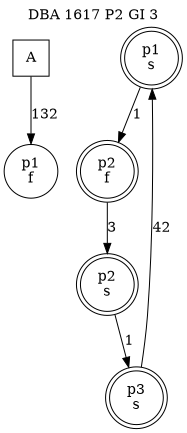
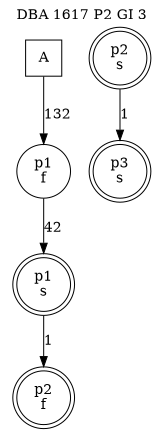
(107, 223) -> none
(152, 233) -> (44, 221)
